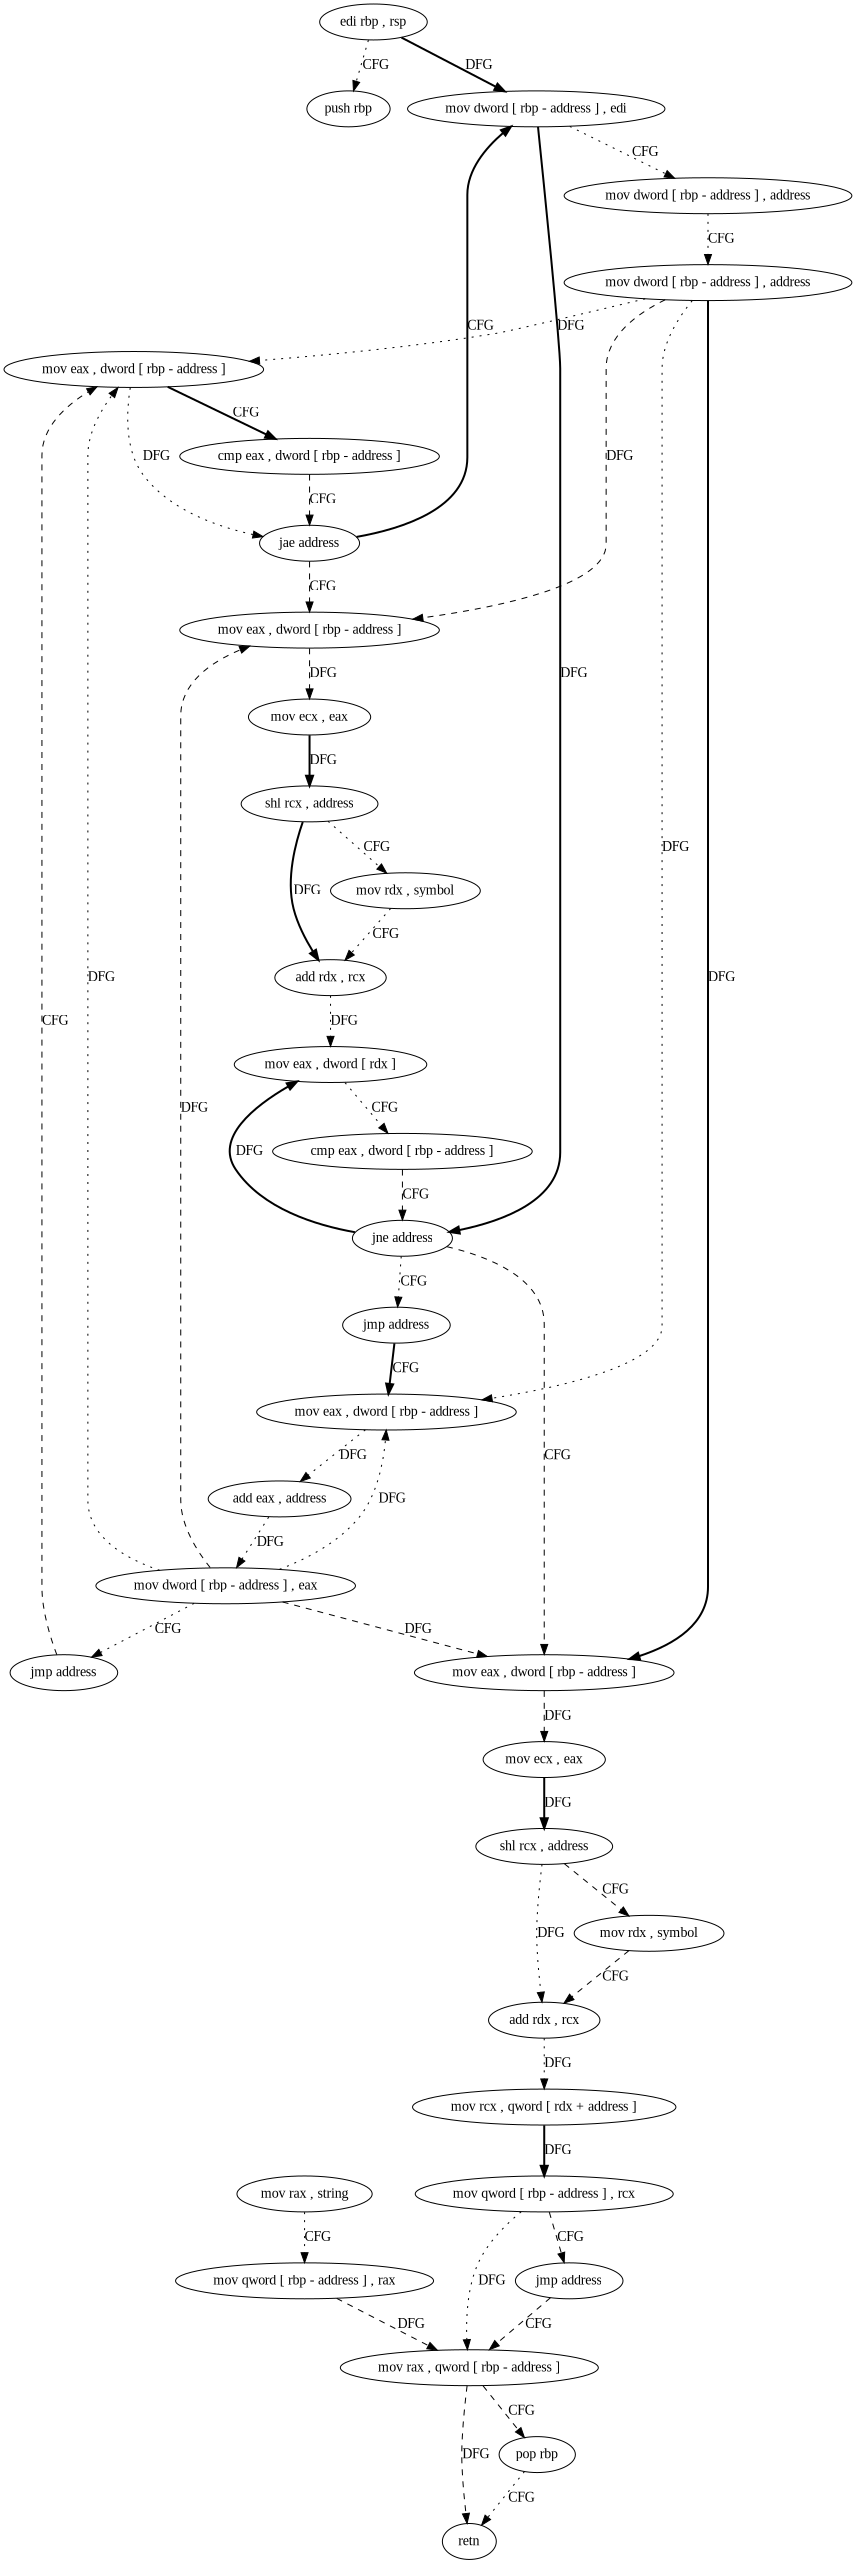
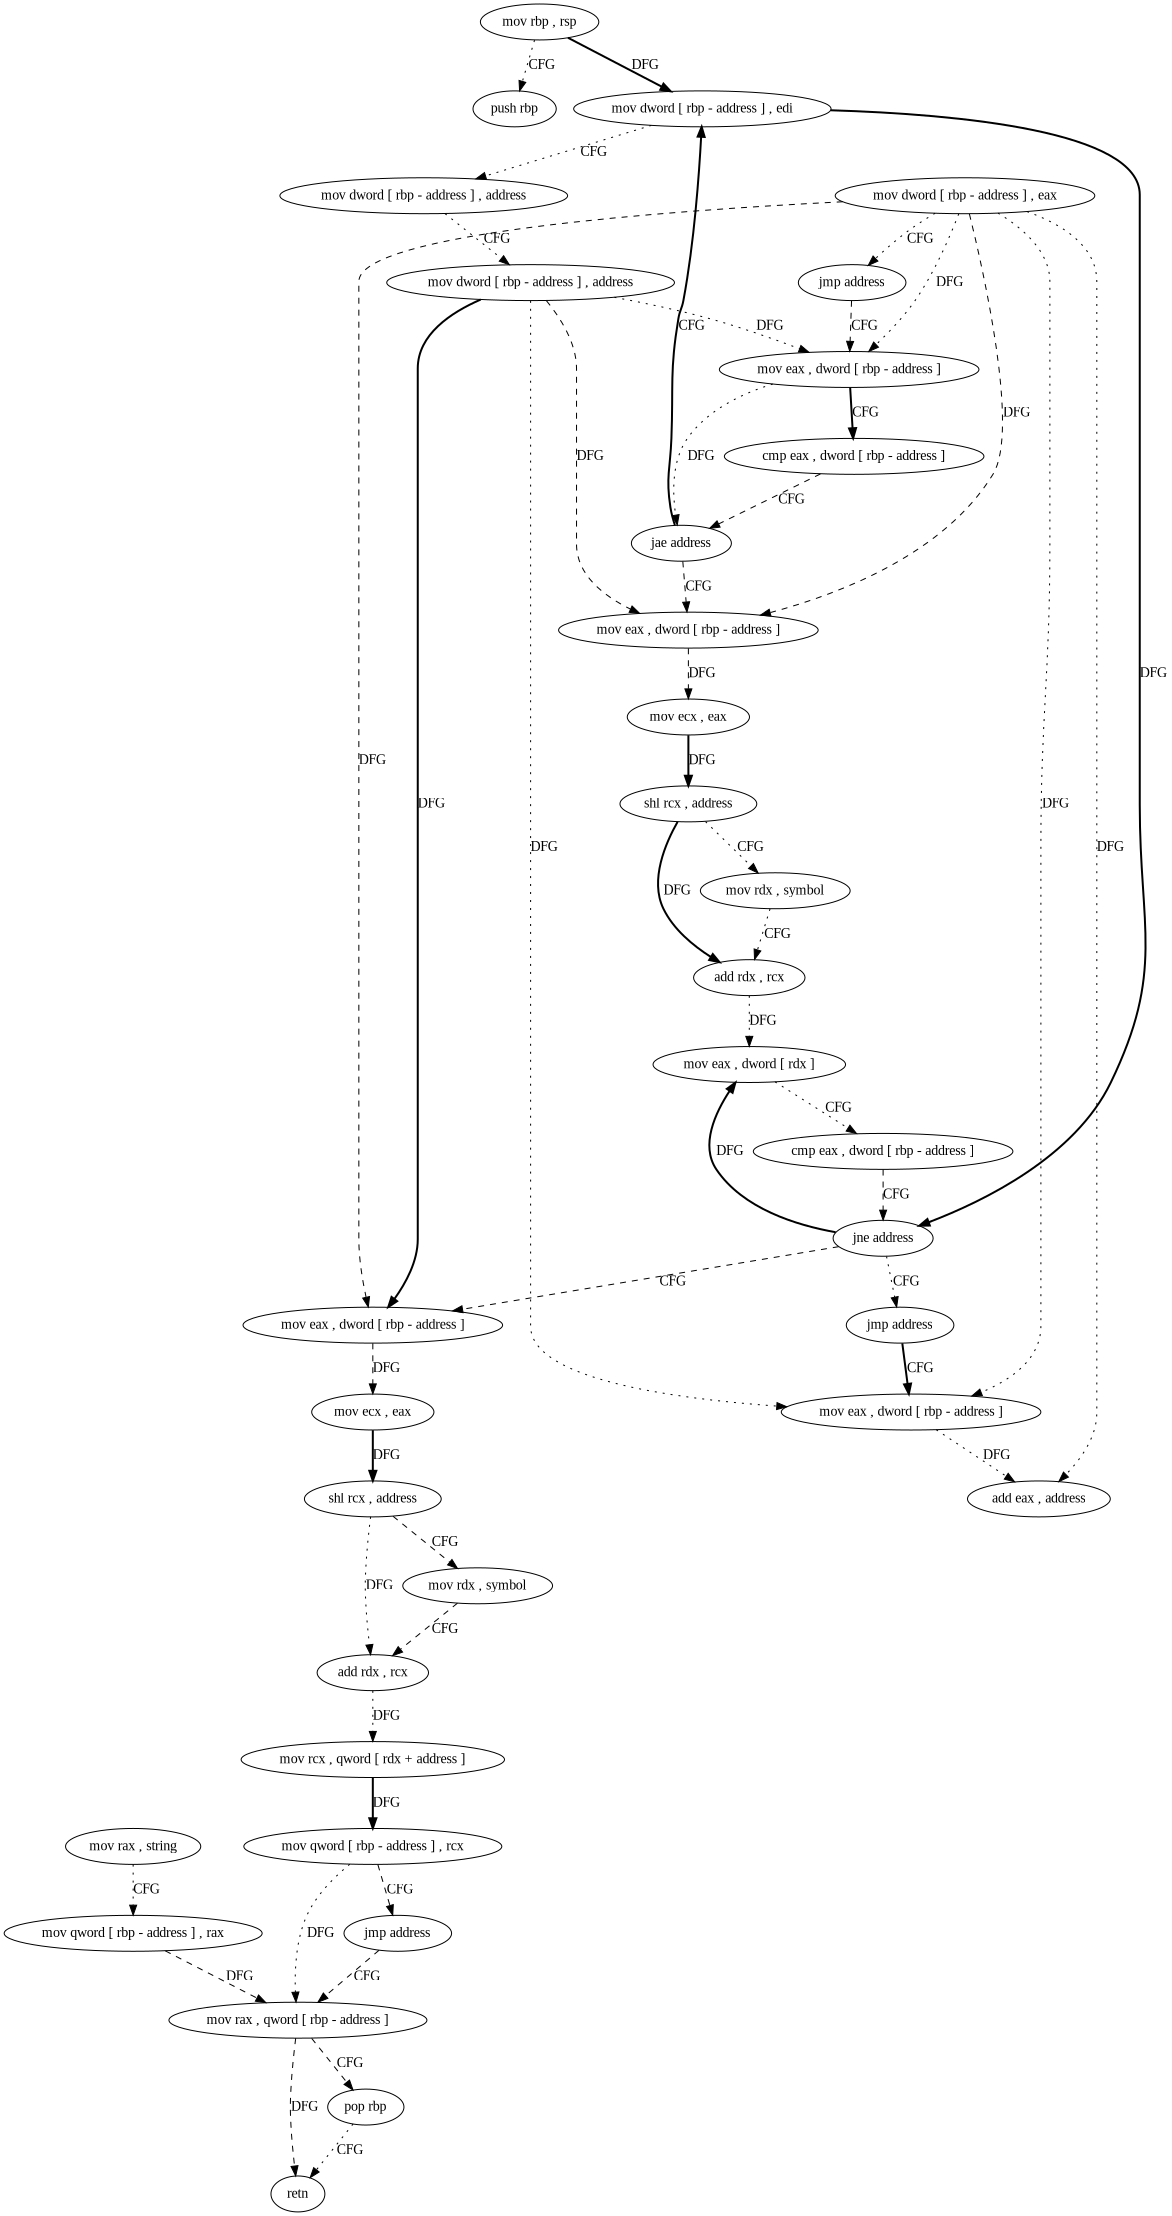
(373, 22) -> (540, 22)
(255, 1538) -> (1097, 830)
